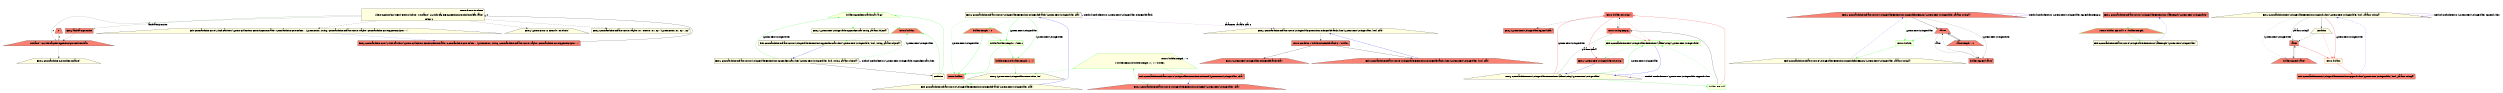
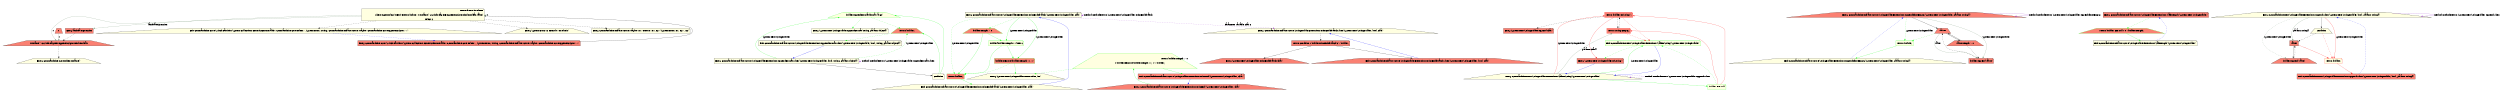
(1691, 36) -> (1691, 36)
